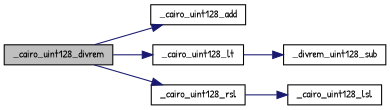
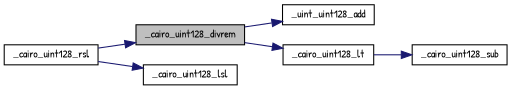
(198, 15) -> (328, 15)
(335, 55) -> (460, 55)
(123, 73) -> (112, 46)
